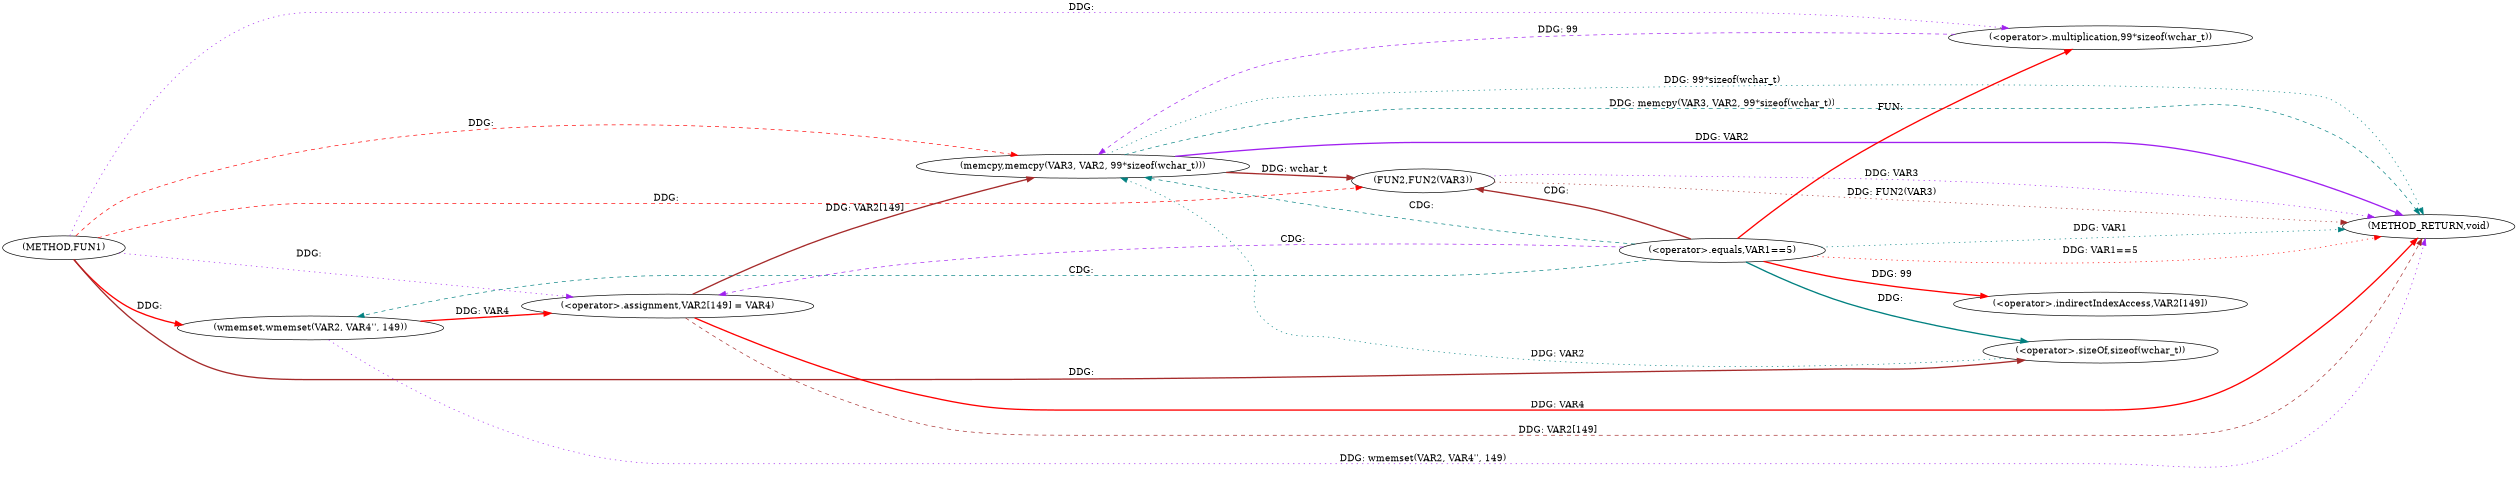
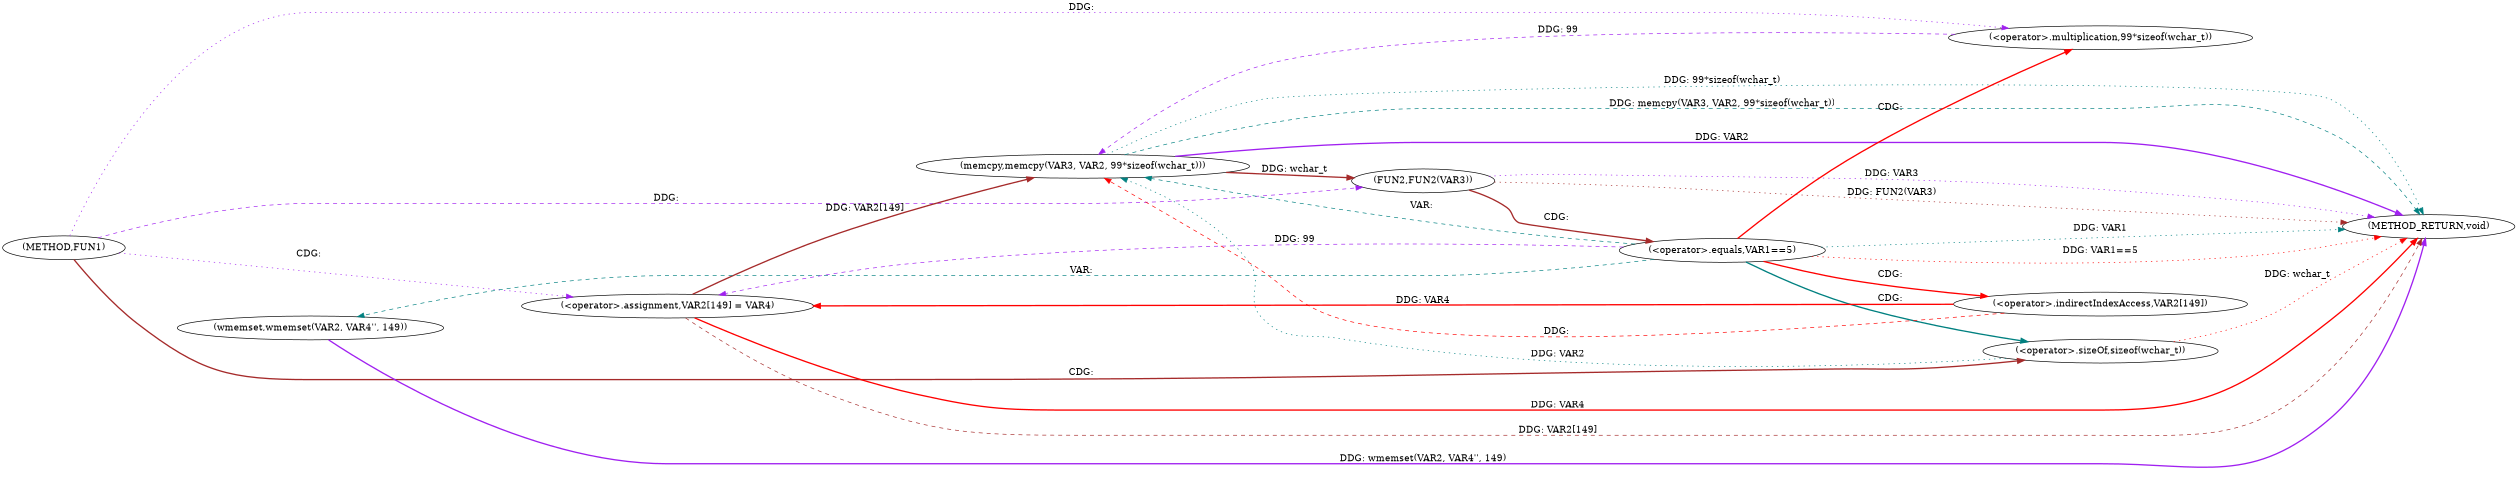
(1892, 108) -> (1892, 108)
(534, 127) -> (1538, 337)
(725, 203) -> (725, 203)
(1423, 206) -> (1423, 206)
(1589, 208) -> (1552, 228)
(1295, 239) -> (1295, 239)
(310, 254) -> (310, 254)
(1083, 271) -> (1083, 271)
(1892, 275) -> (1892, 275)
(1892, 298) -> (1892, 298)
(119, 301) -> none
none -> (2292, 303)
(482, 317) -> (1387, 305)
(1083, 373) -> (1083, 373)
(1422, 464) -> (1422, 464)
